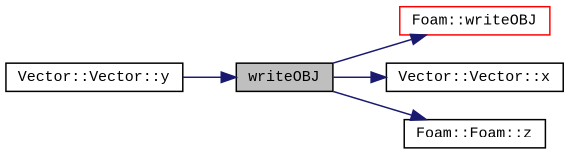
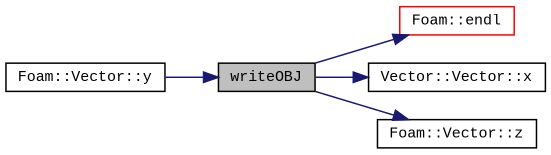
(475, 21) -> (457, 21)
(94, 77) -> (85, 77)
(475, 134) -> (457, 134)
